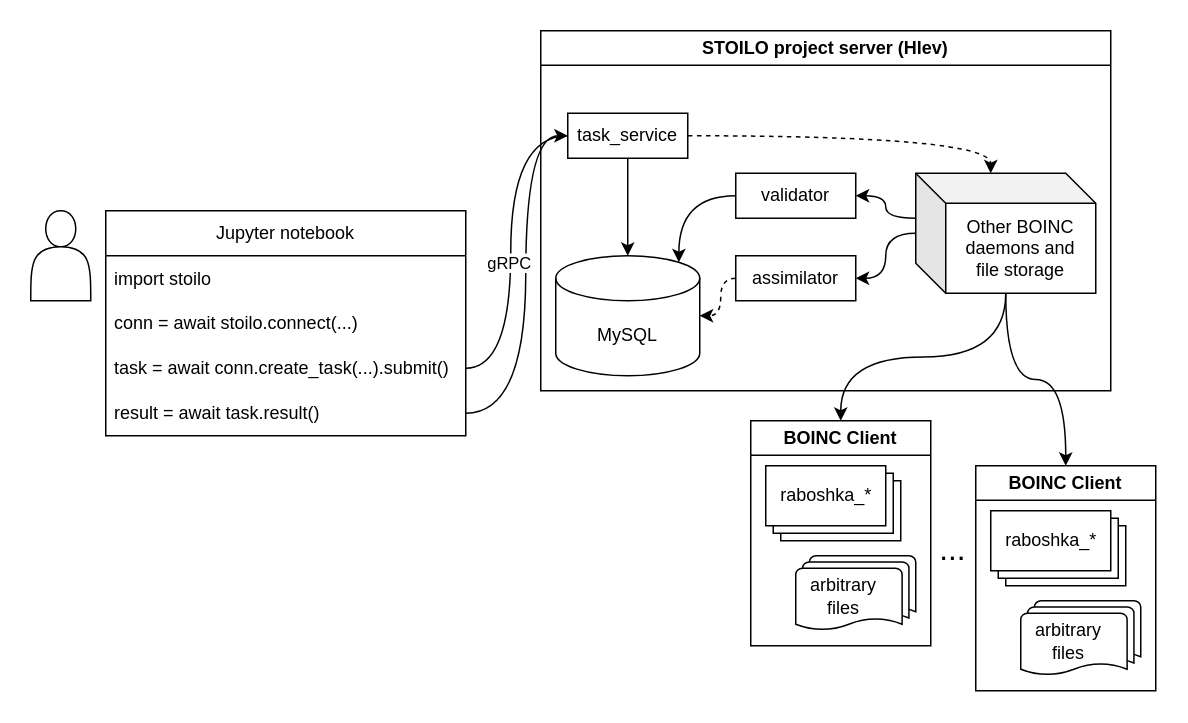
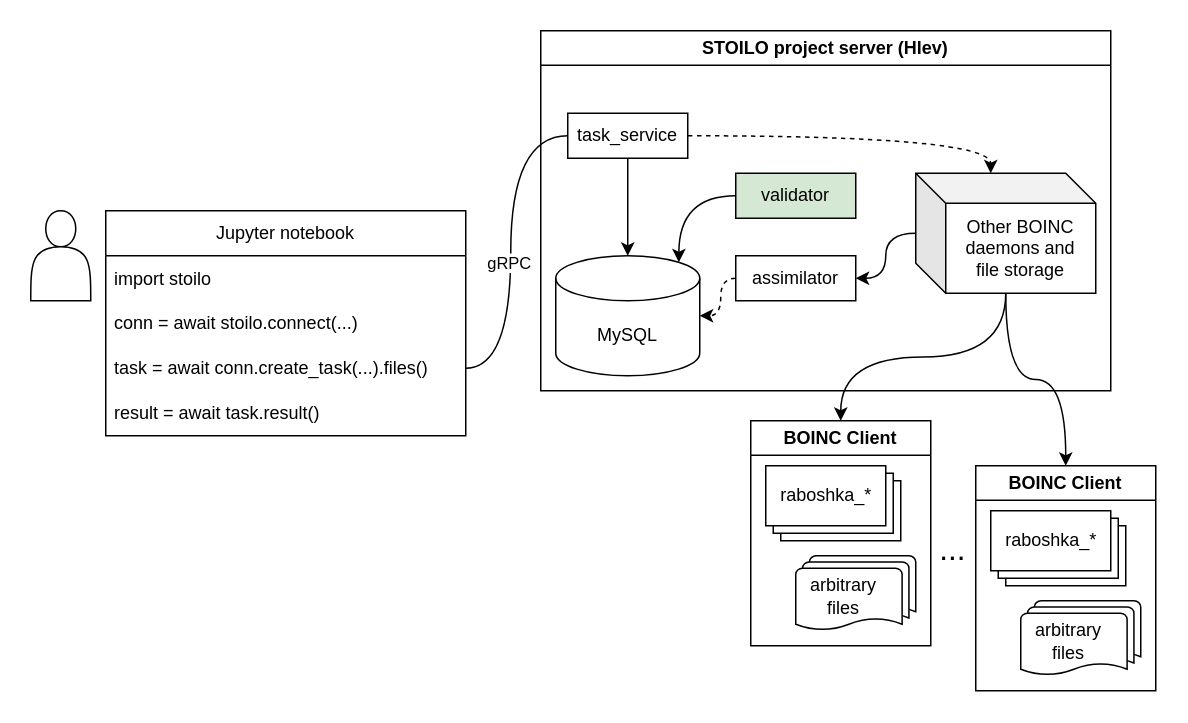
(796, 196) -> (796, 196)
(887, 211) -> none
(518, 355) -> none
(287, 368) -> (287, 368)
